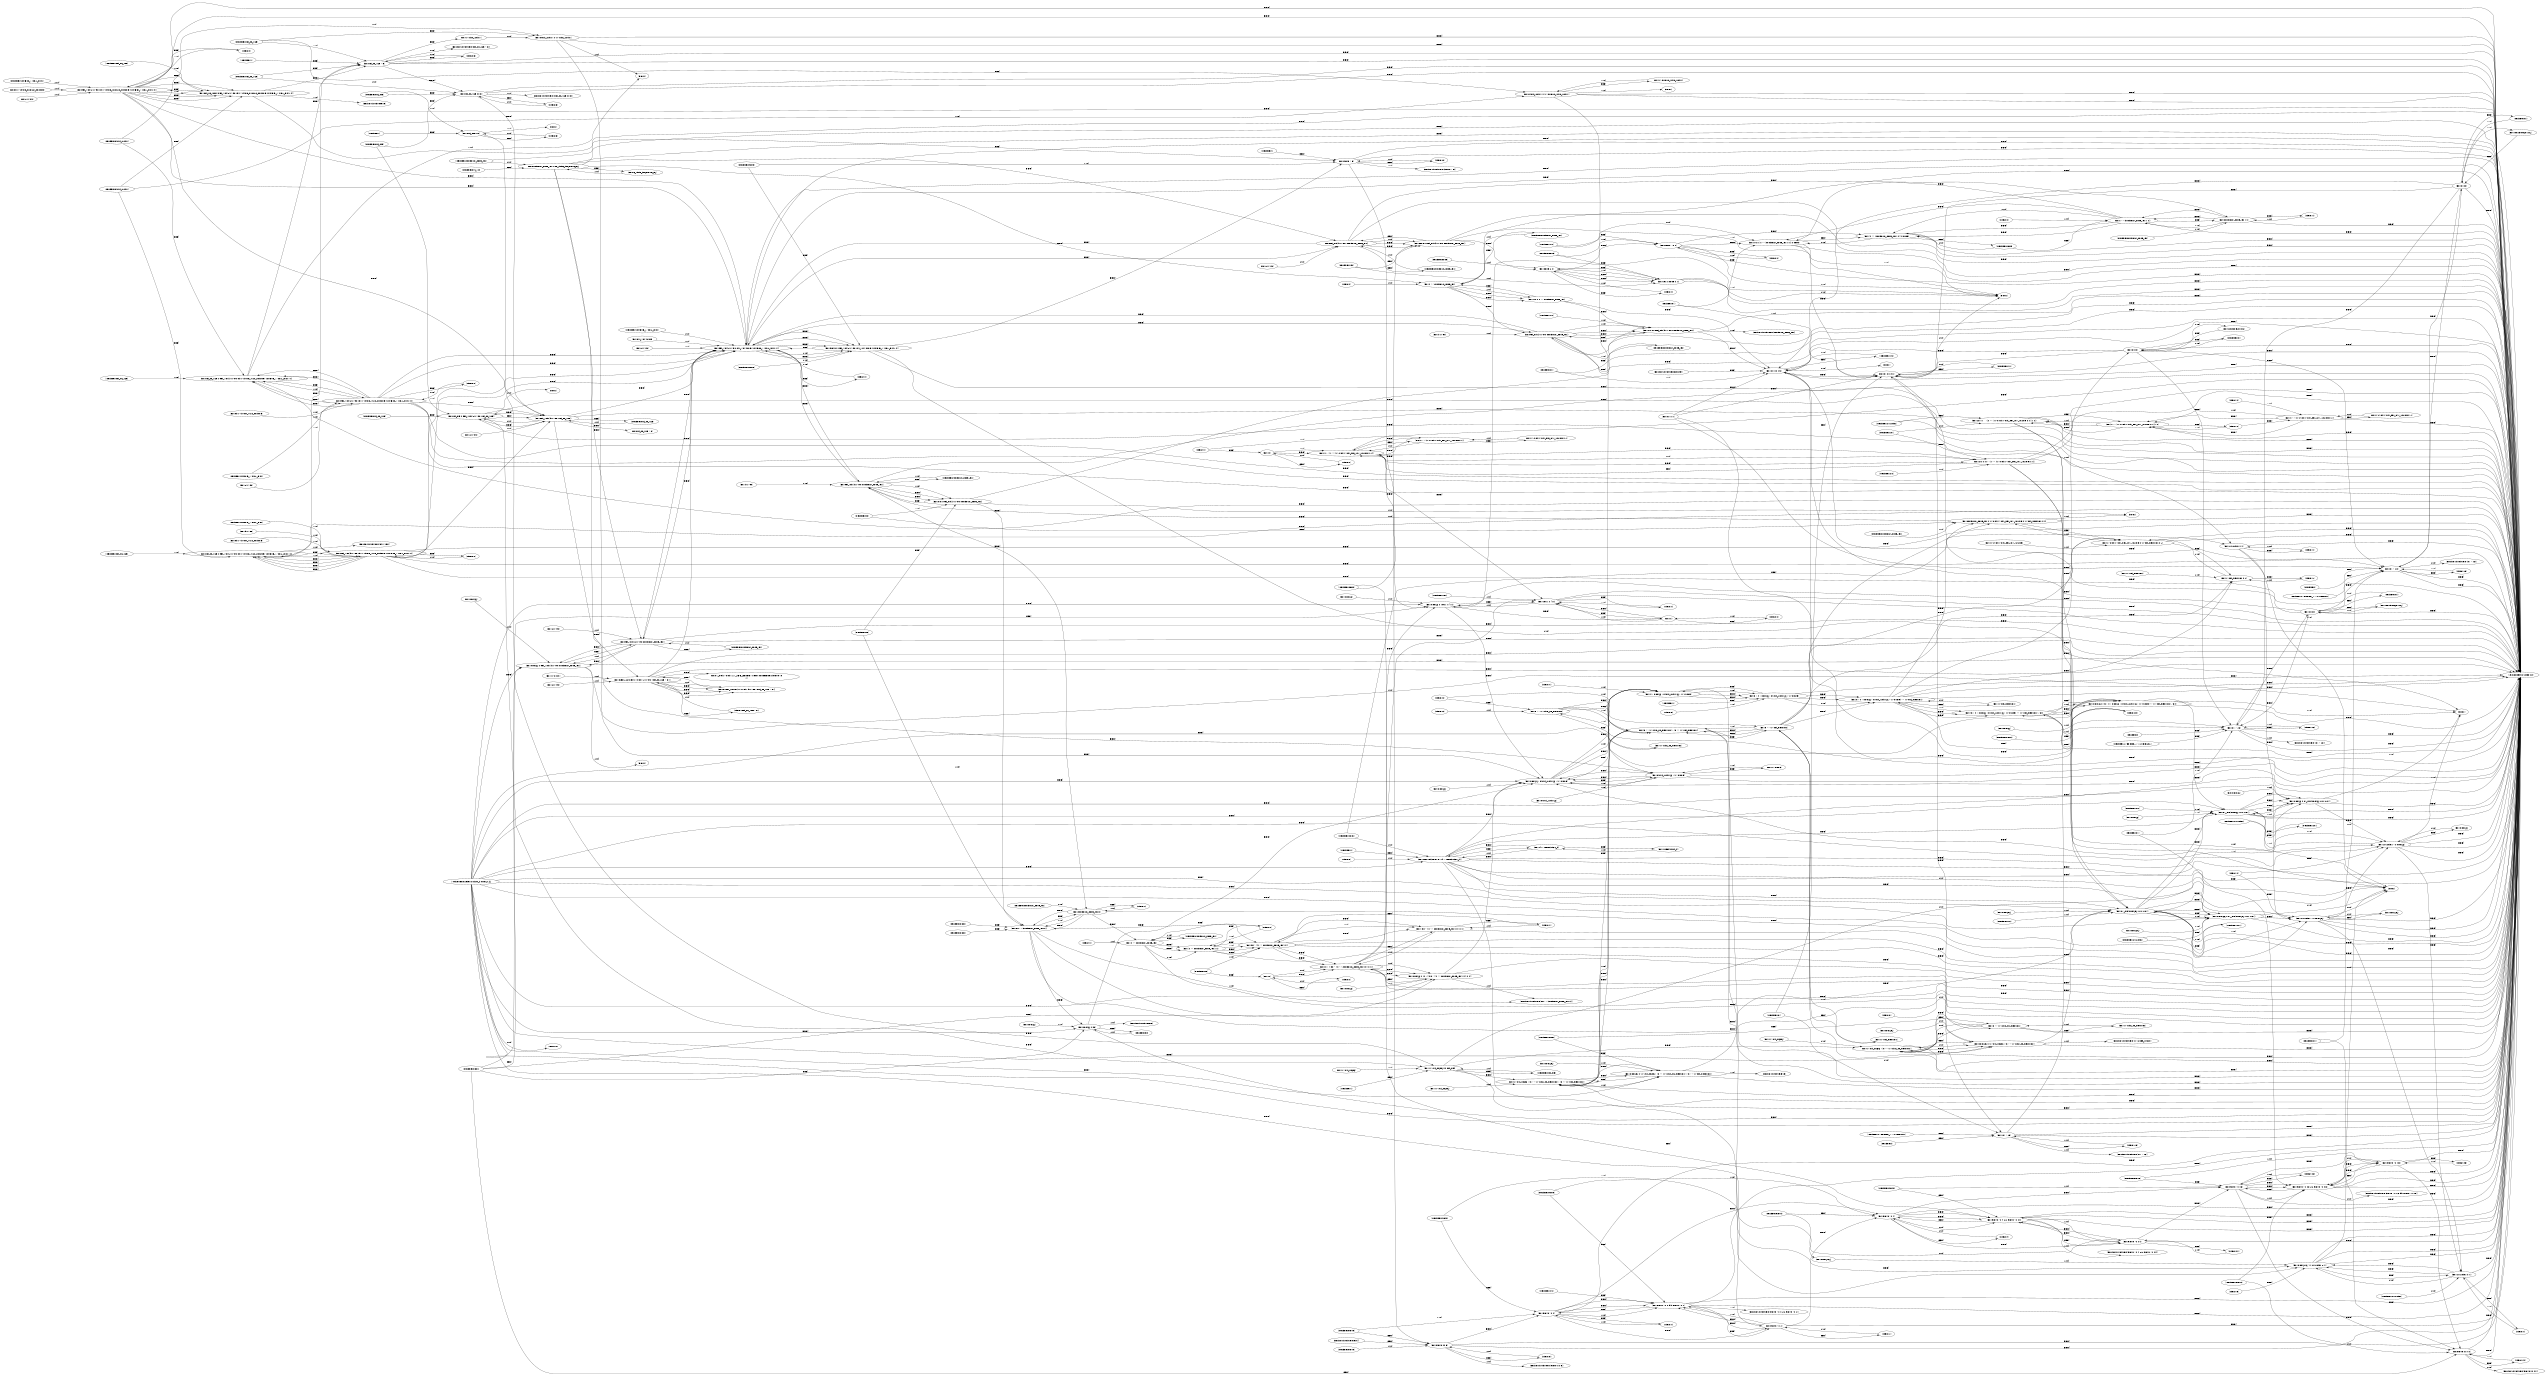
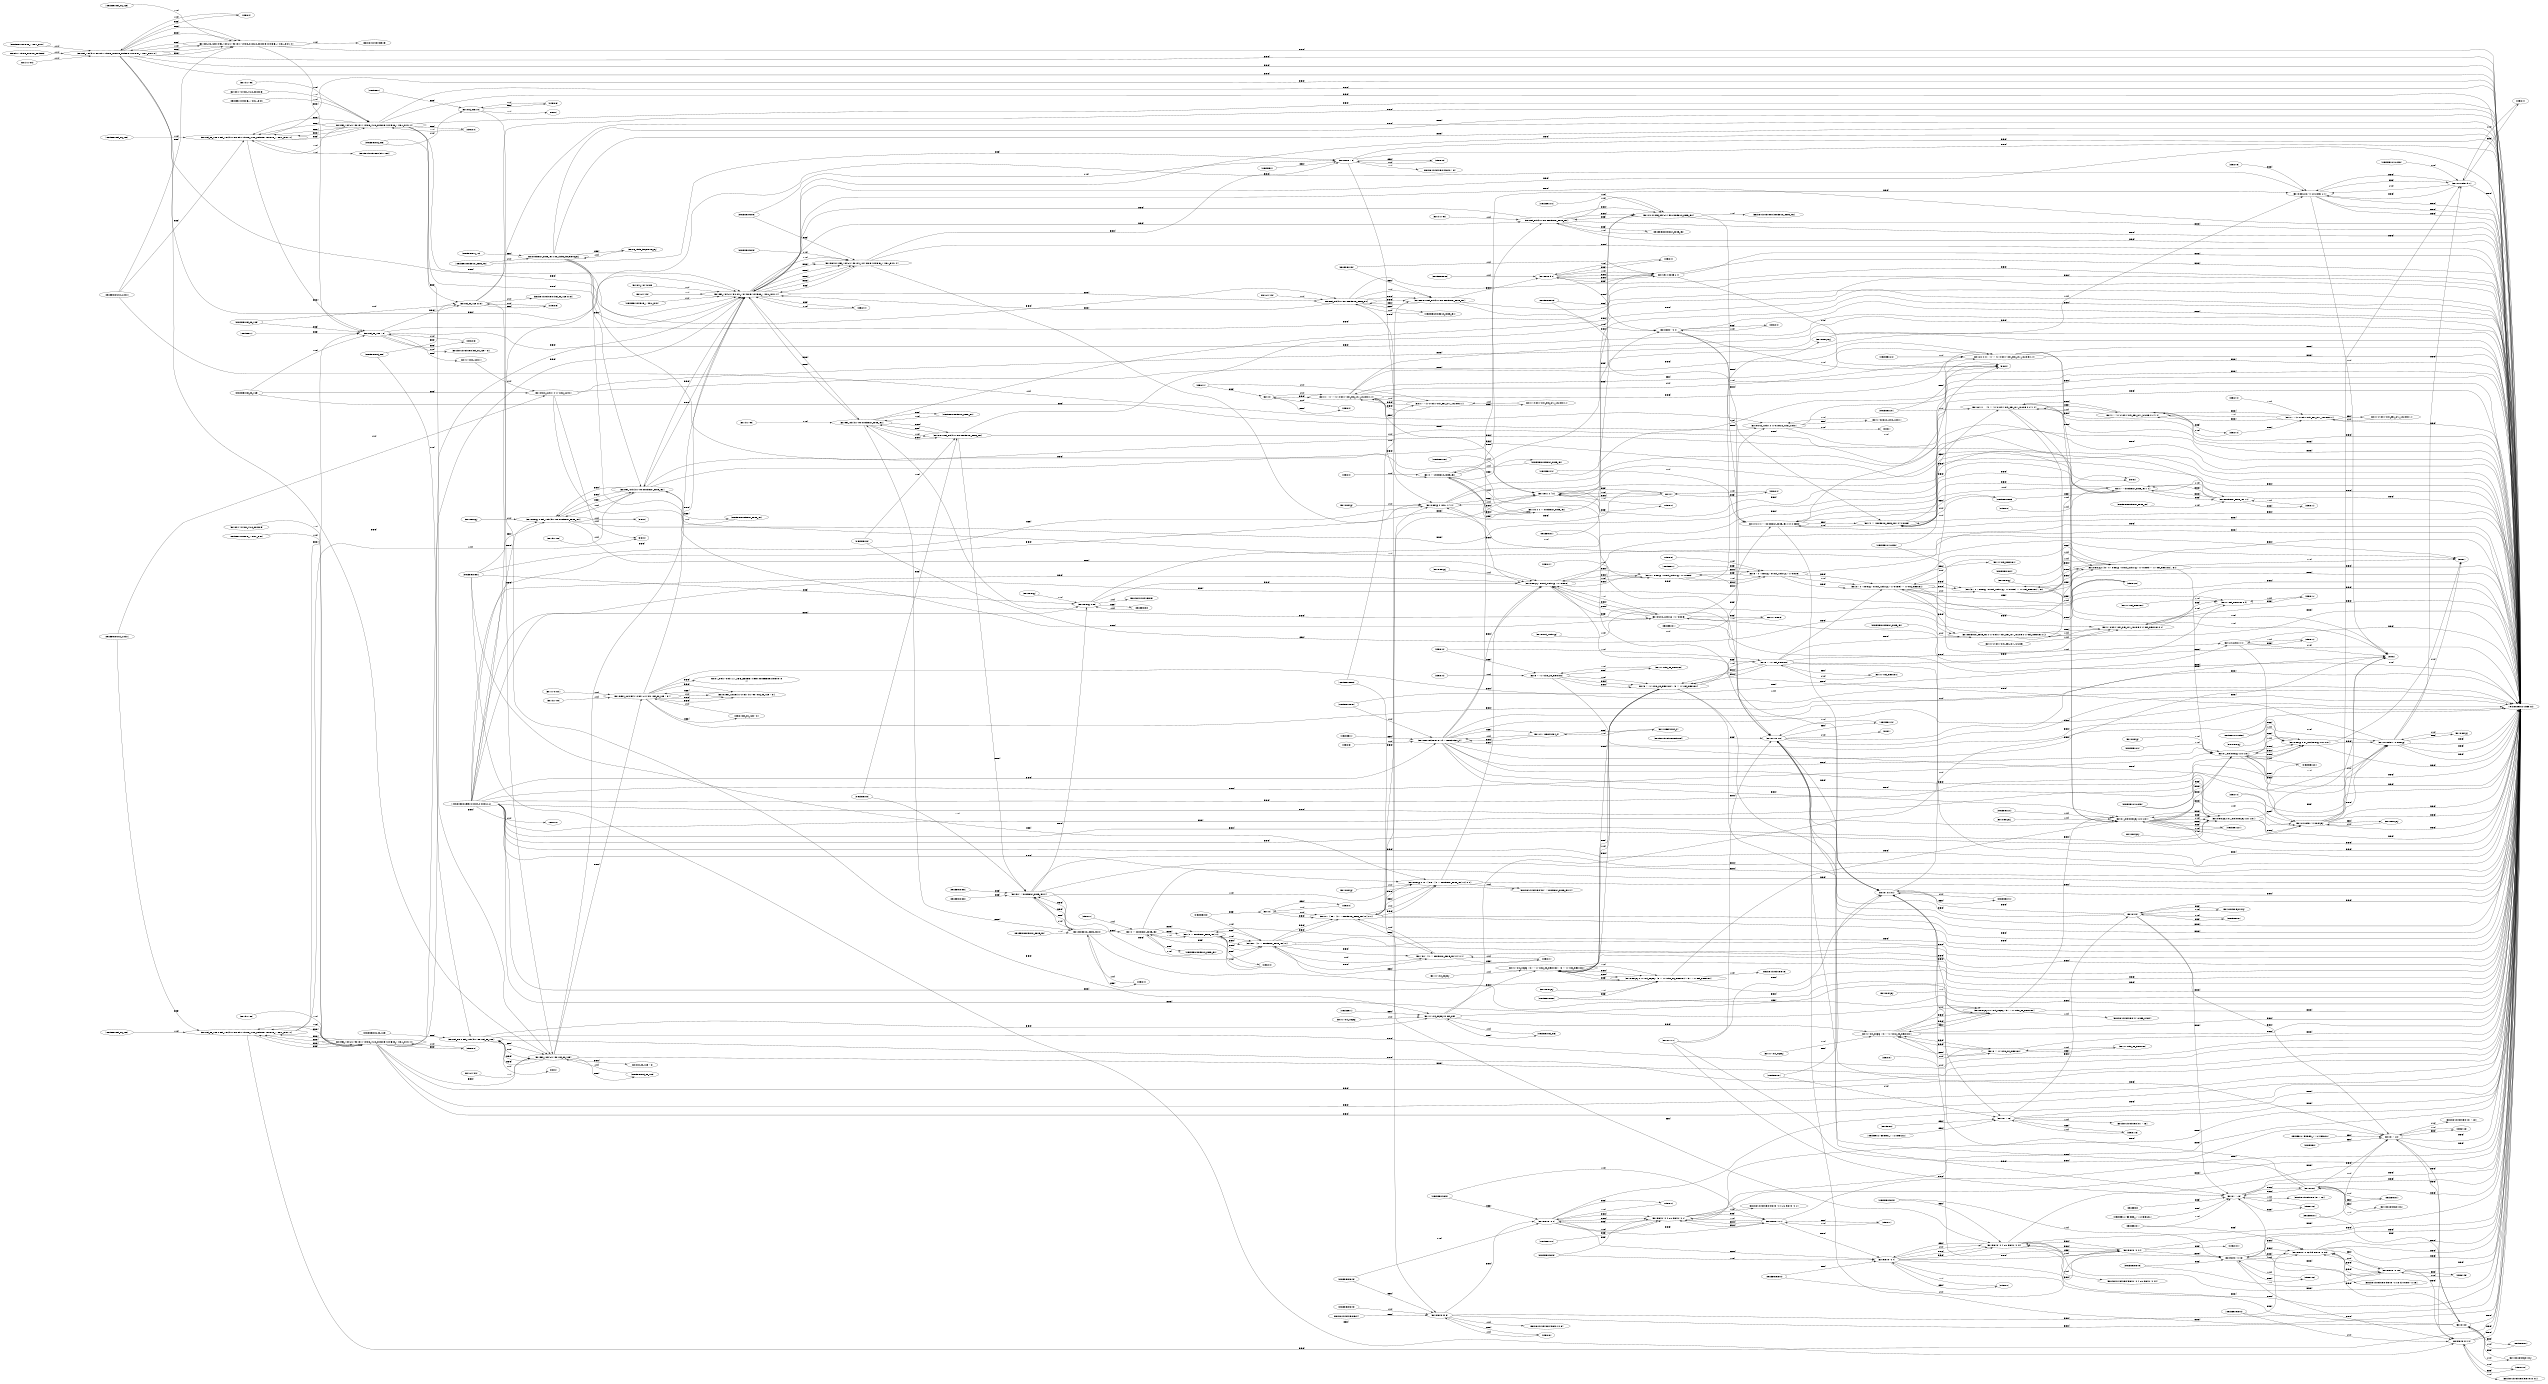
(1608, 435) -> (1738, 532)
(1604, 757) -> (1604, 575)
(2186, 1245) -> none
